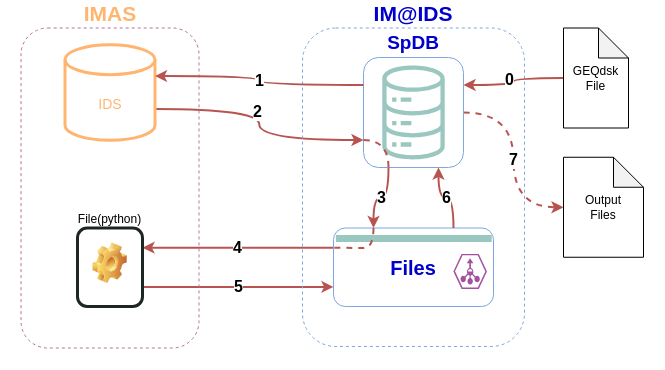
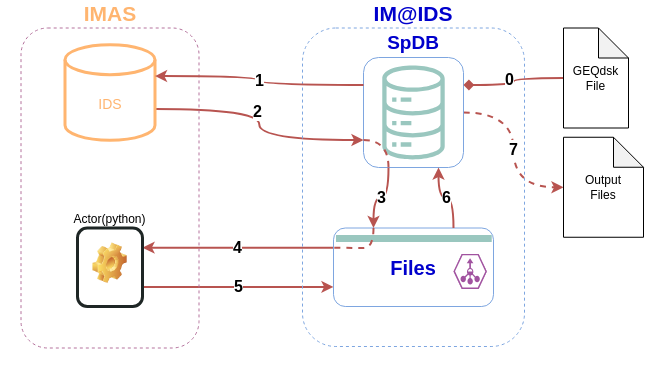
(474, 85) -> (474, 85)
(604, 207) -> (604, 187)
(110, 211) -> (110, 211)
